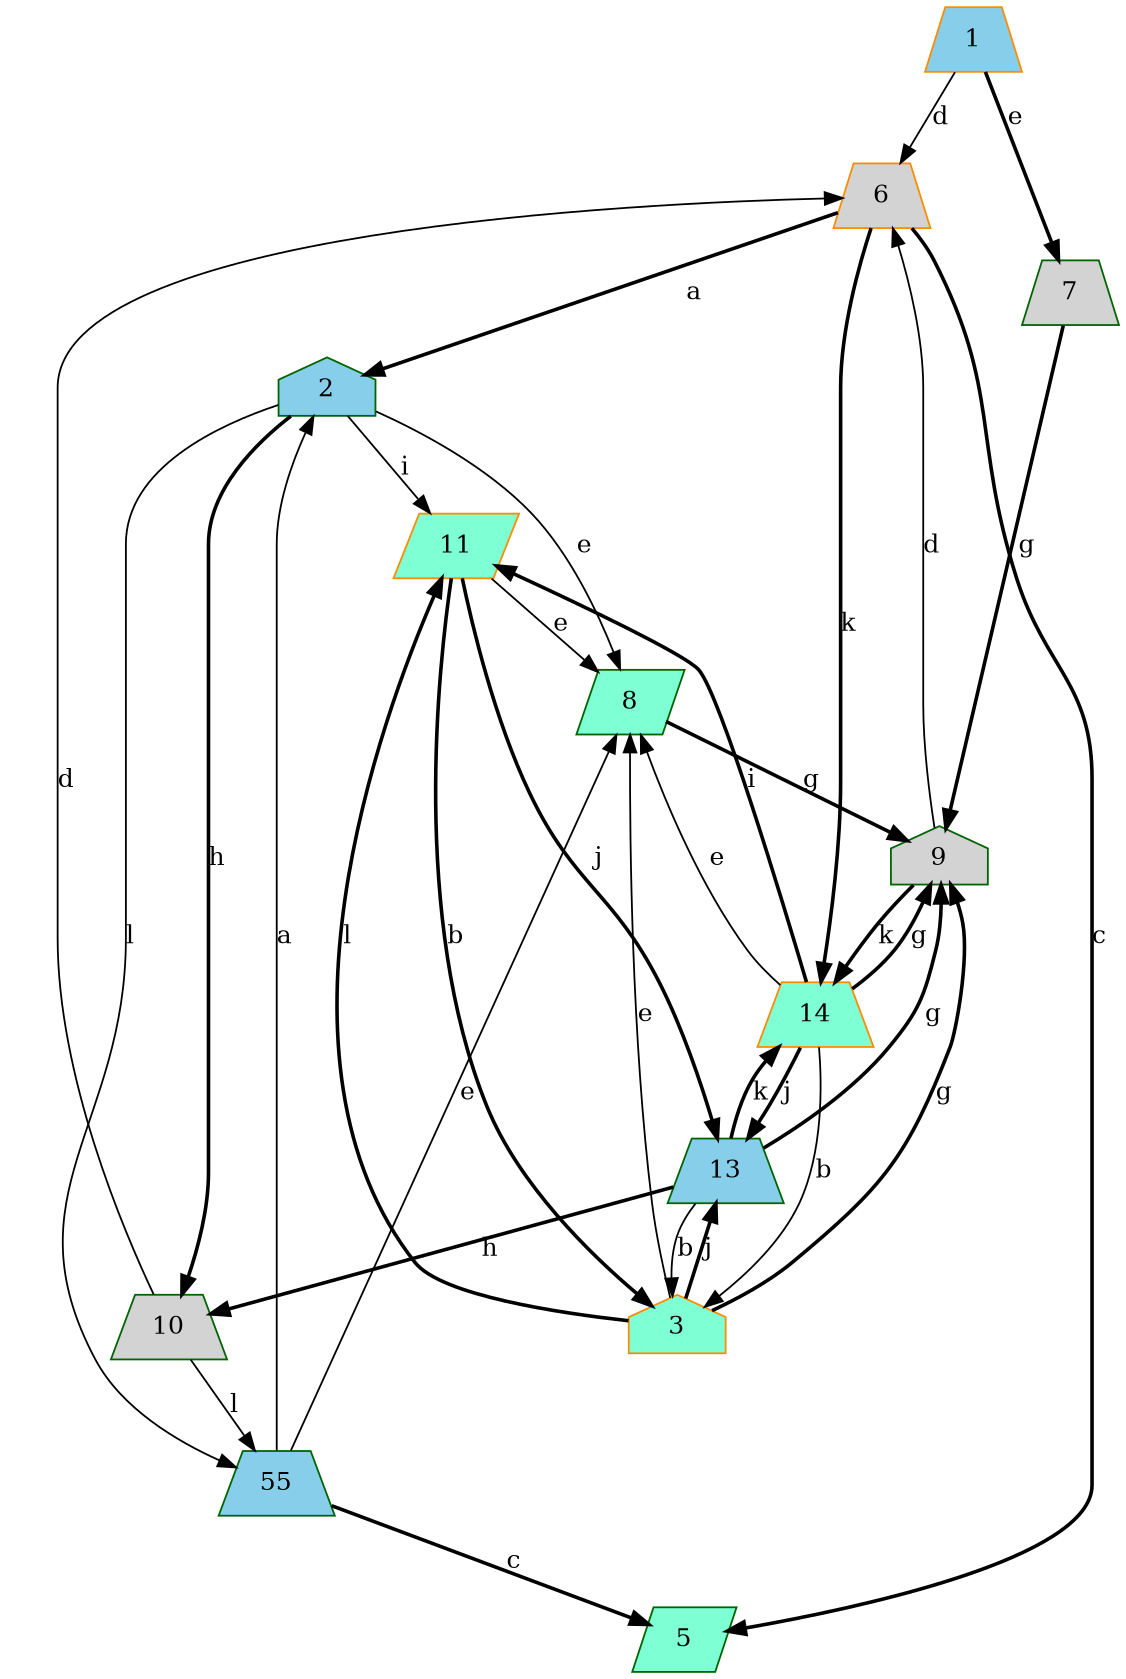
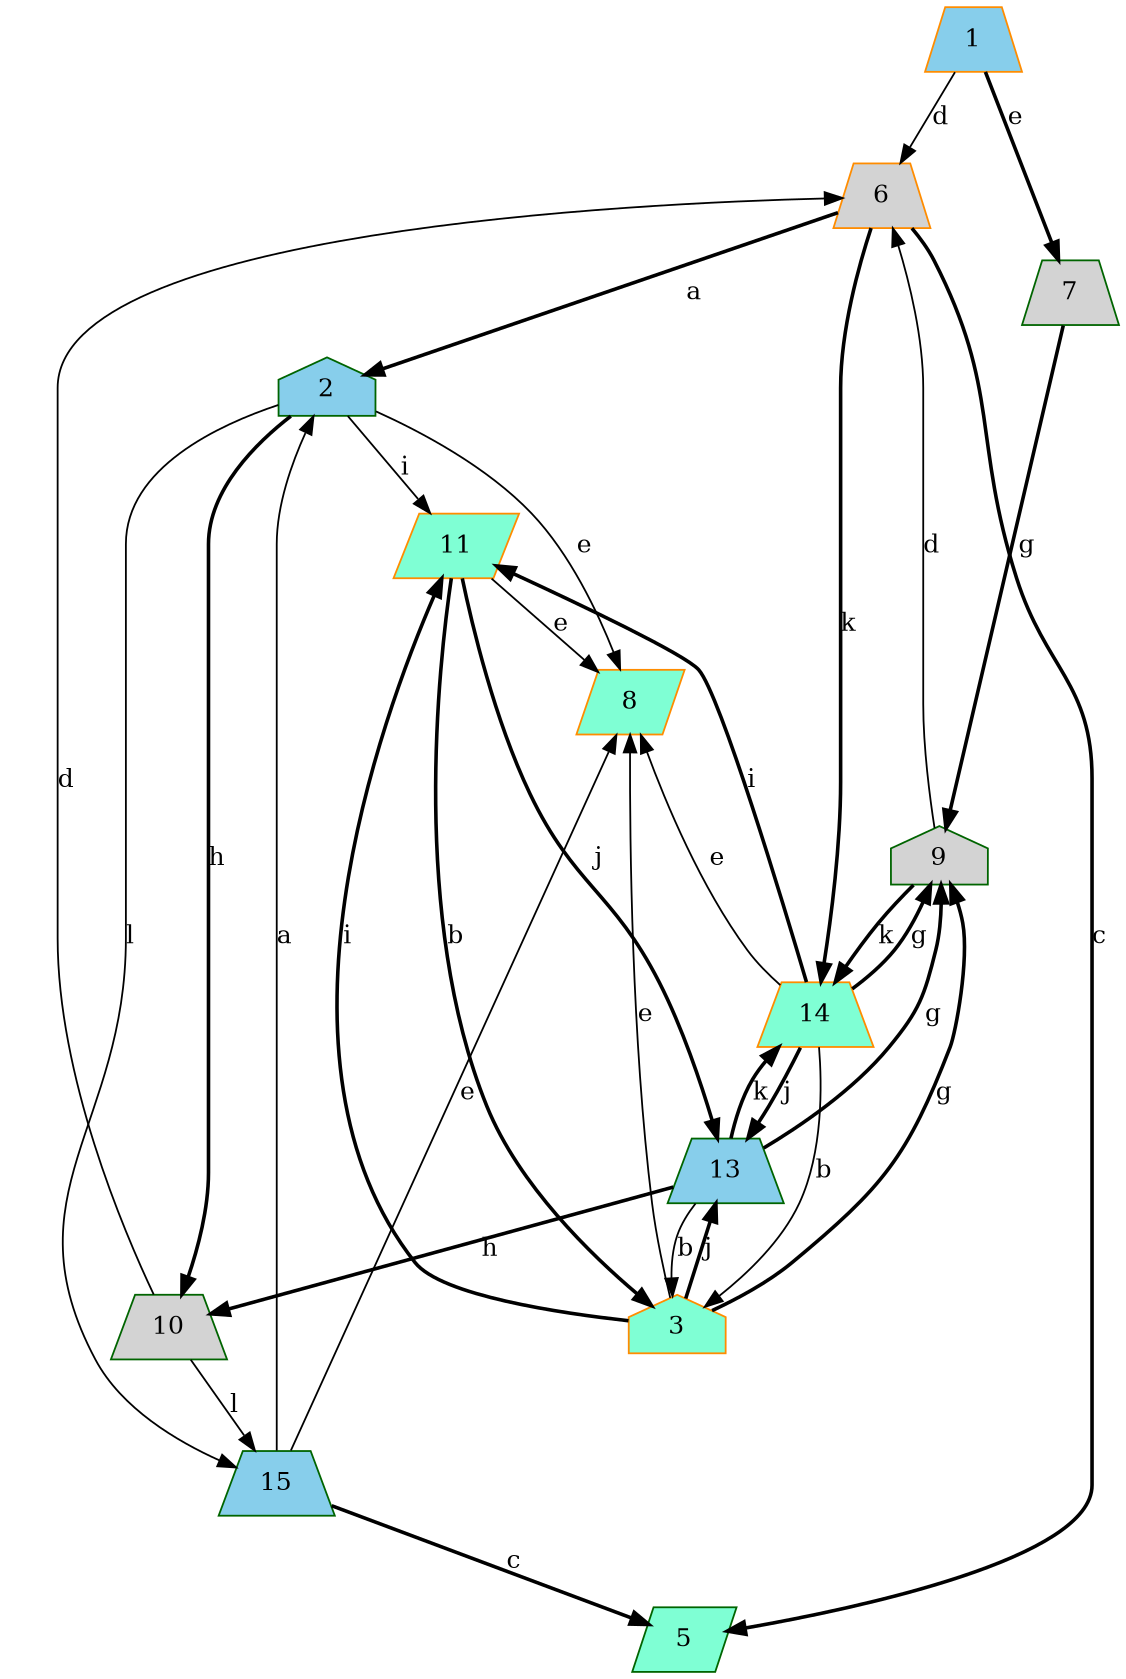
(631, 702) -> (631, 702)
(778, 777) -> none
(348, 937) -> (348, 937)
(277, 1483) -> (277, 1483)
